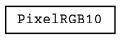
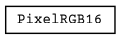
(60, 20) -> (60, 20)
